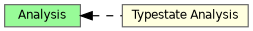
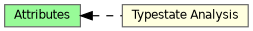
(43, 16) -> (43, 16)
